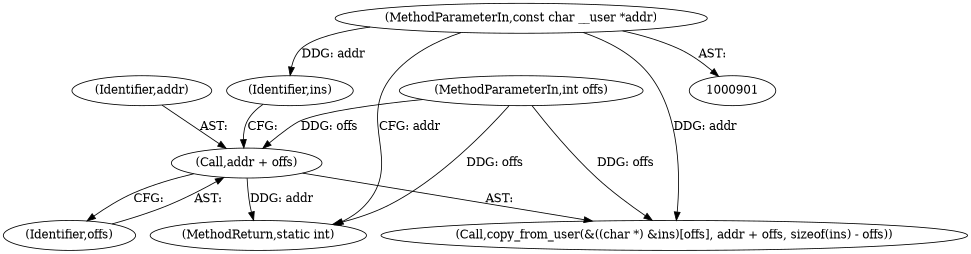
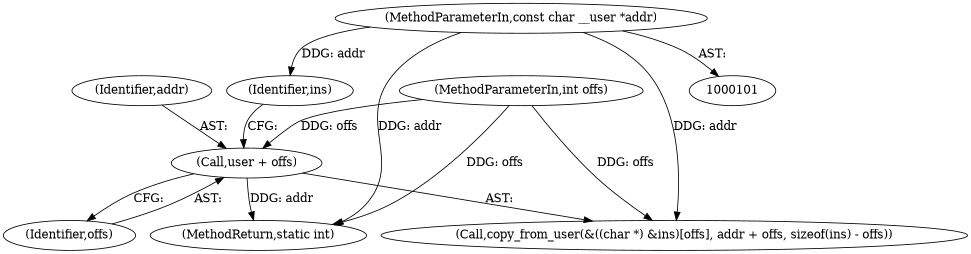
(733, 91) -> (733, 91)
(410, 127) -> (410, 127)
(247, 163) -> (247, 163)
